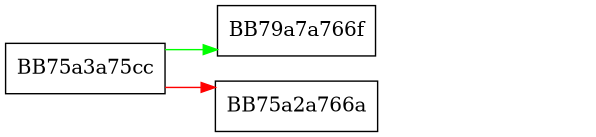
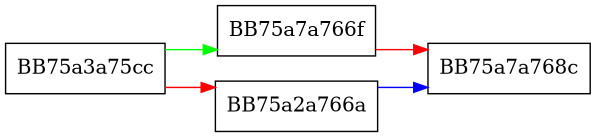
(297, 31) -> (297, 31)
none -> (509, 69)
